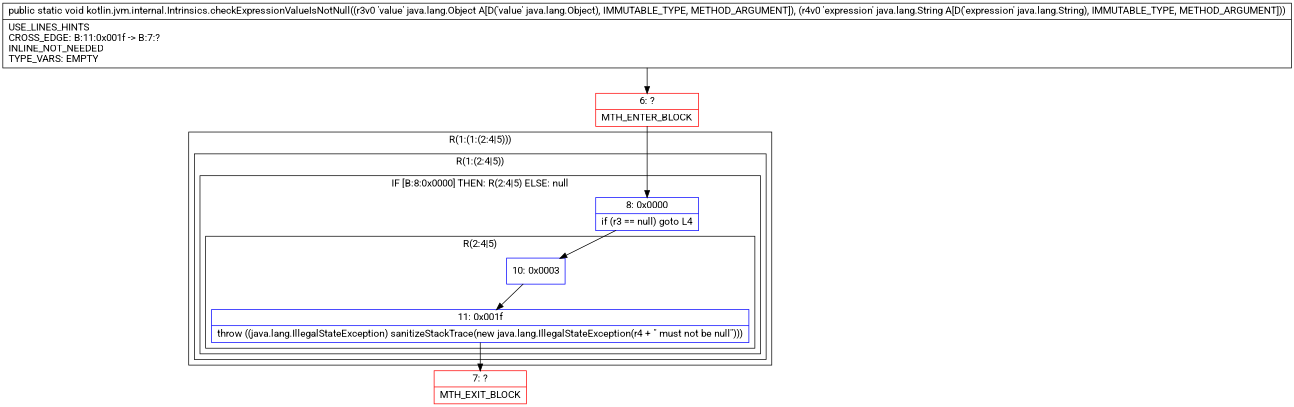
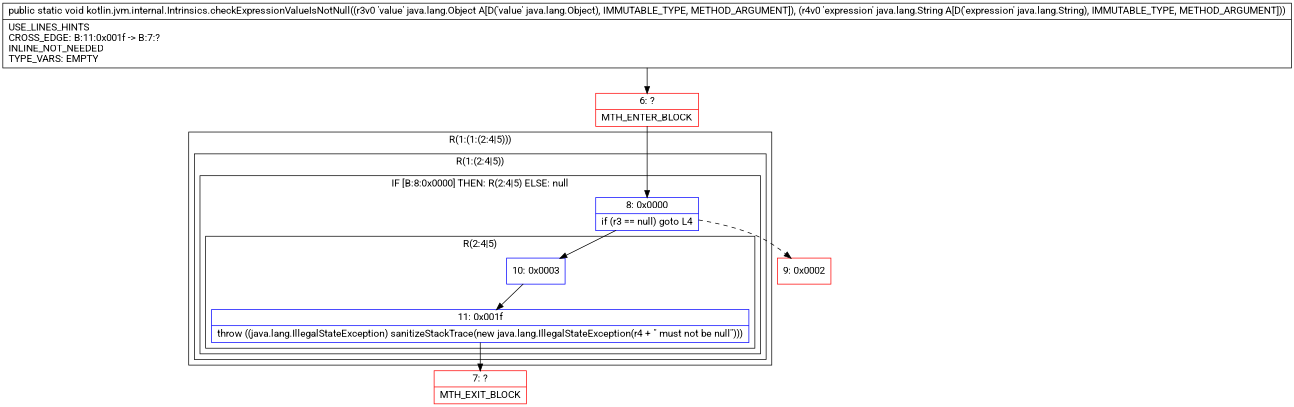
none -> (804, 271)
